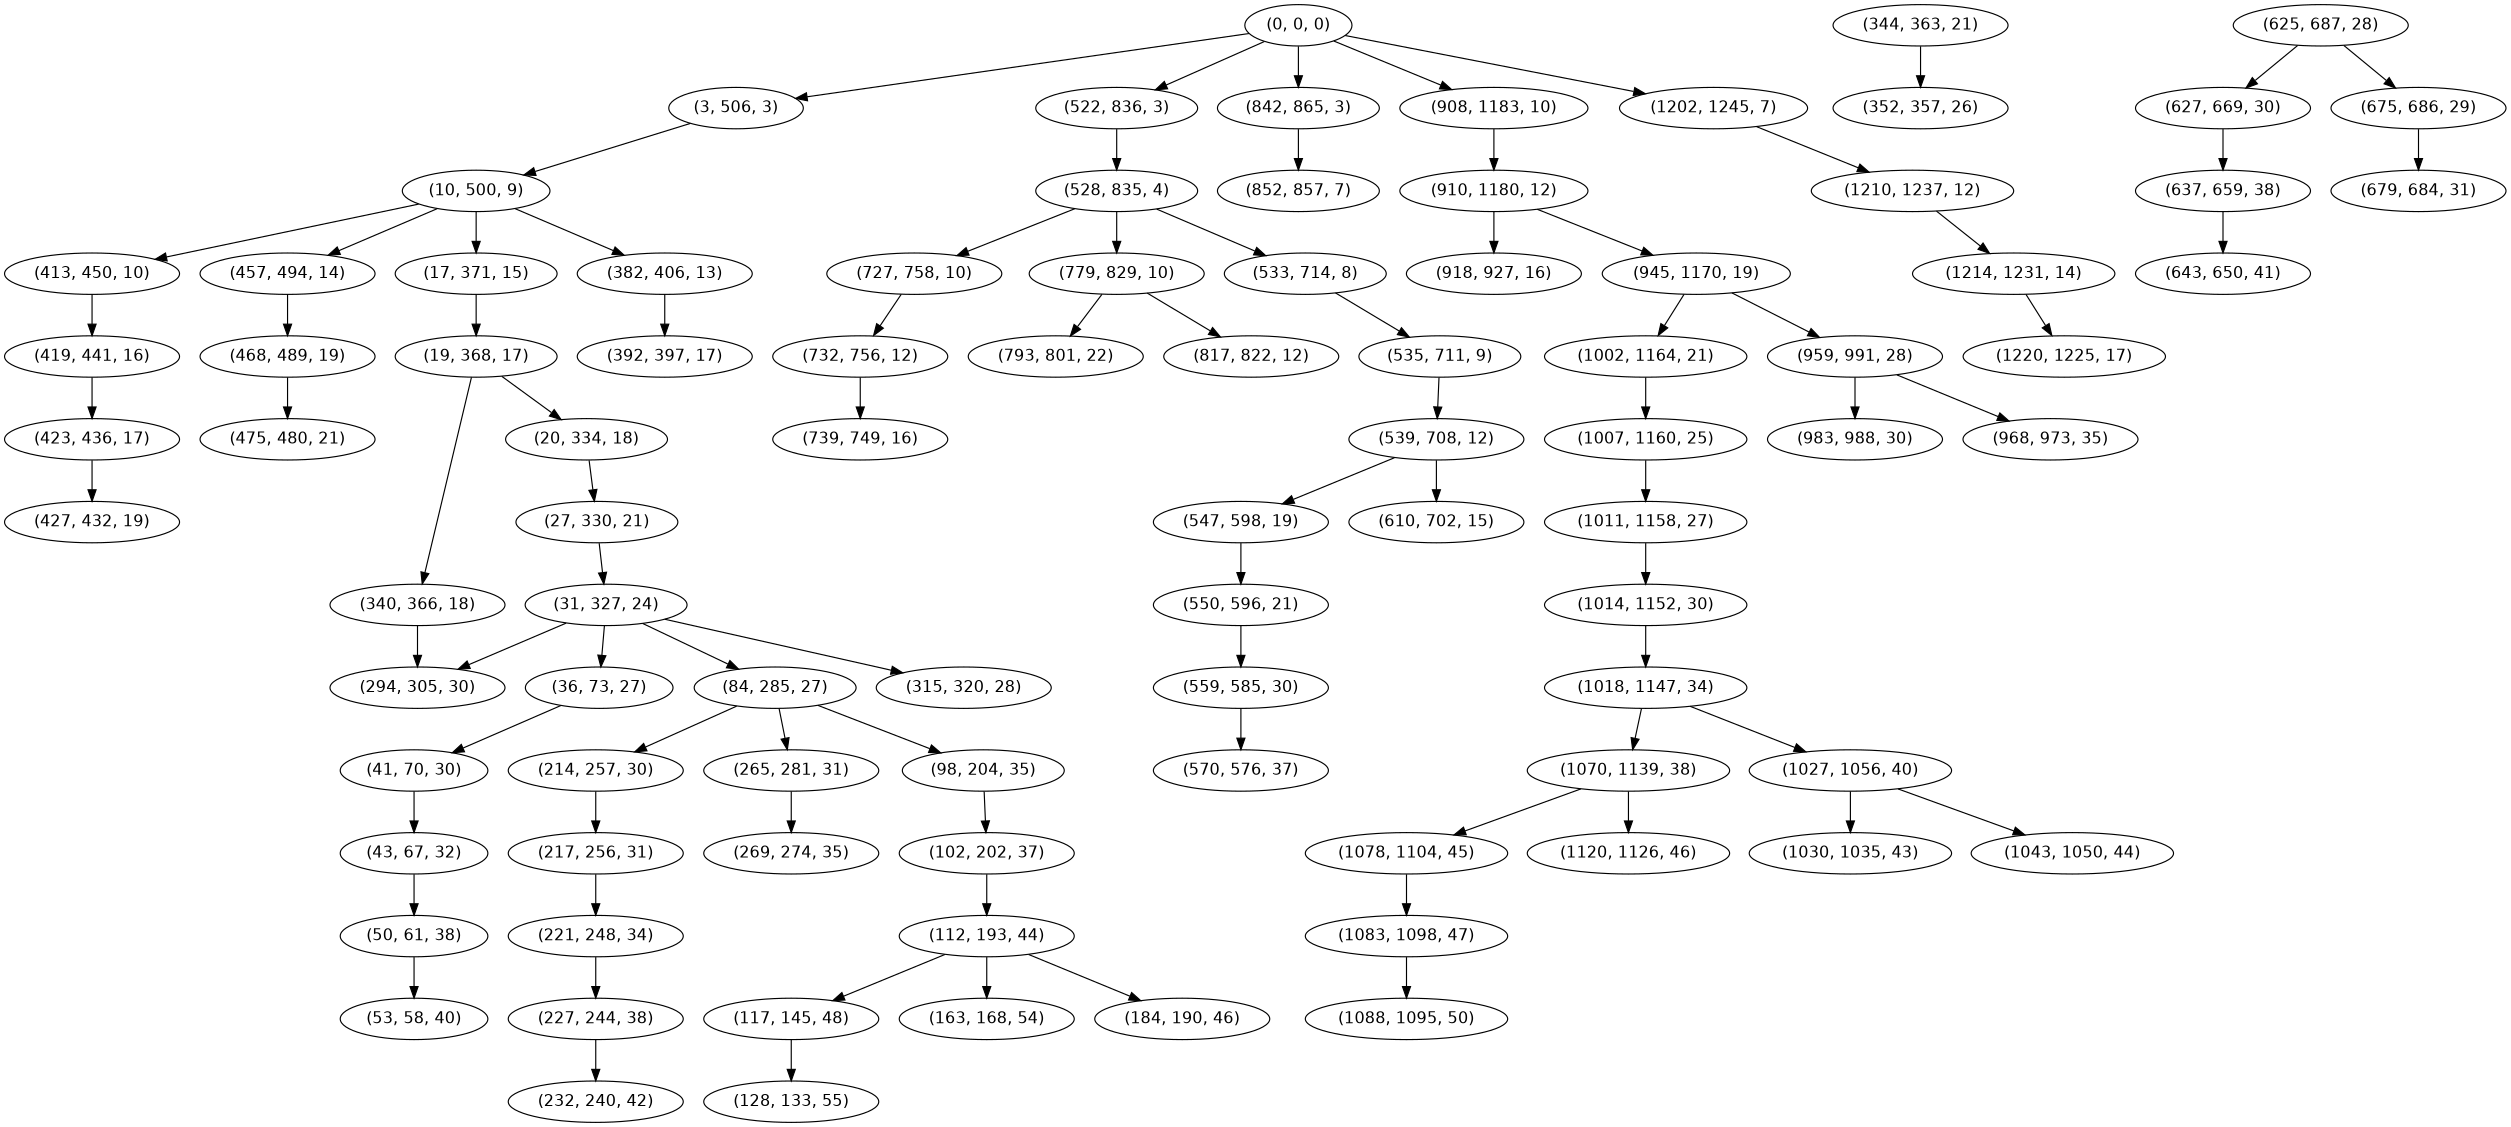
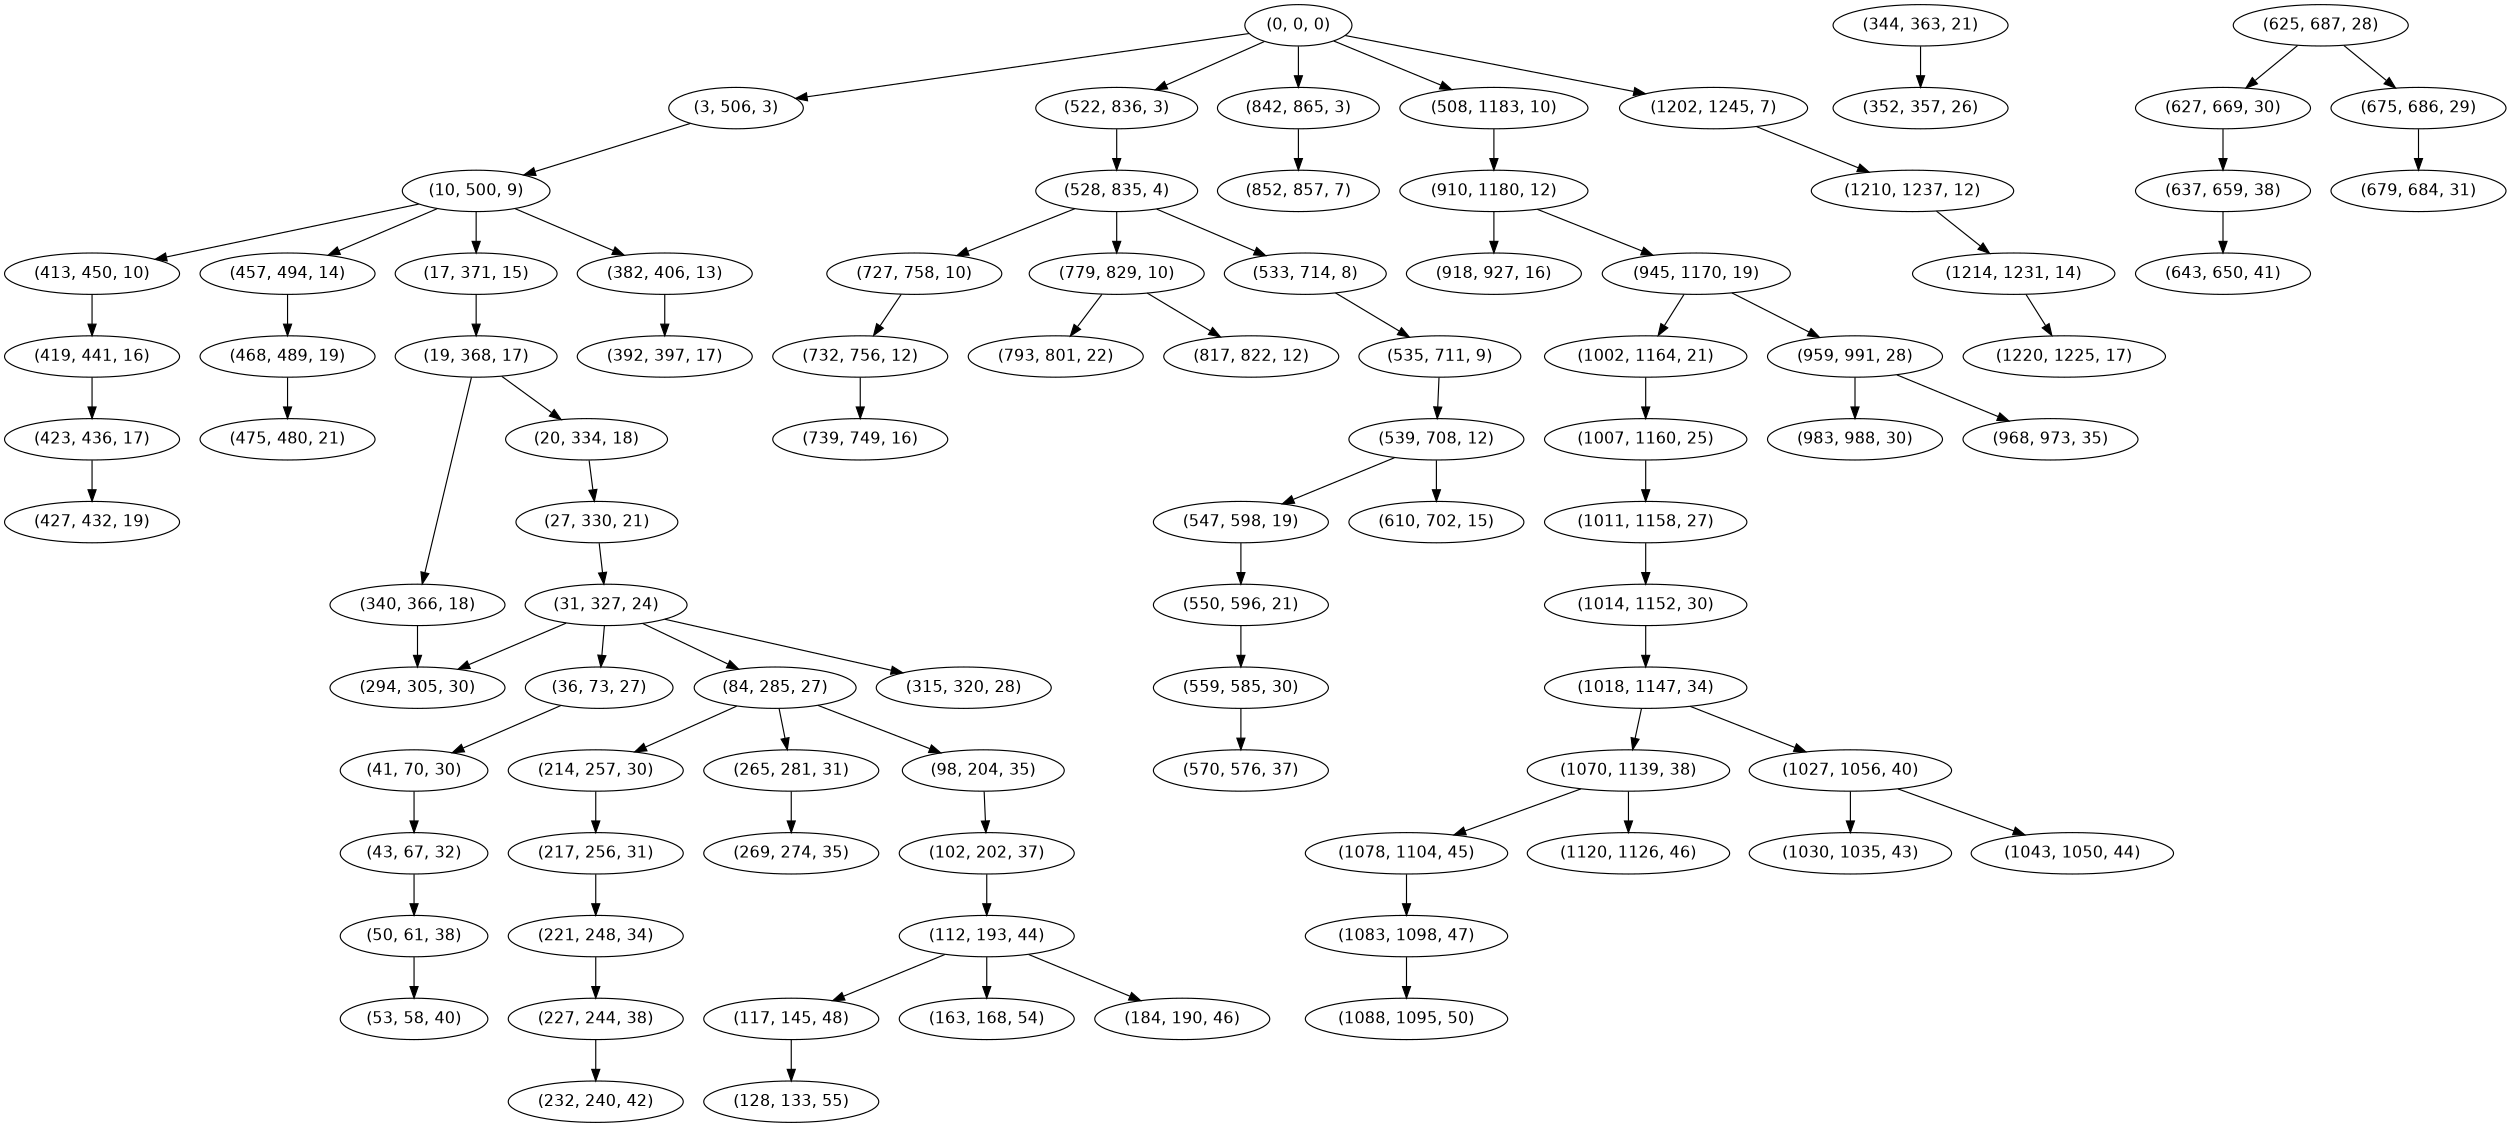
(1494, 108) -> (1494, 108)
